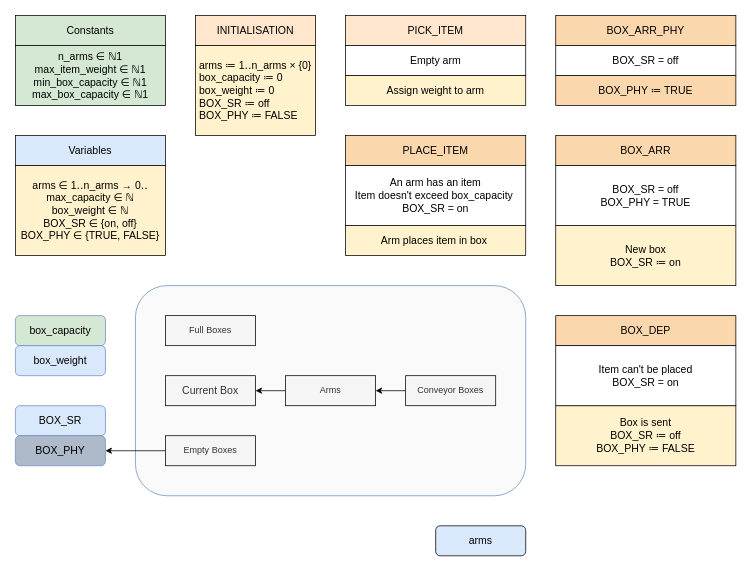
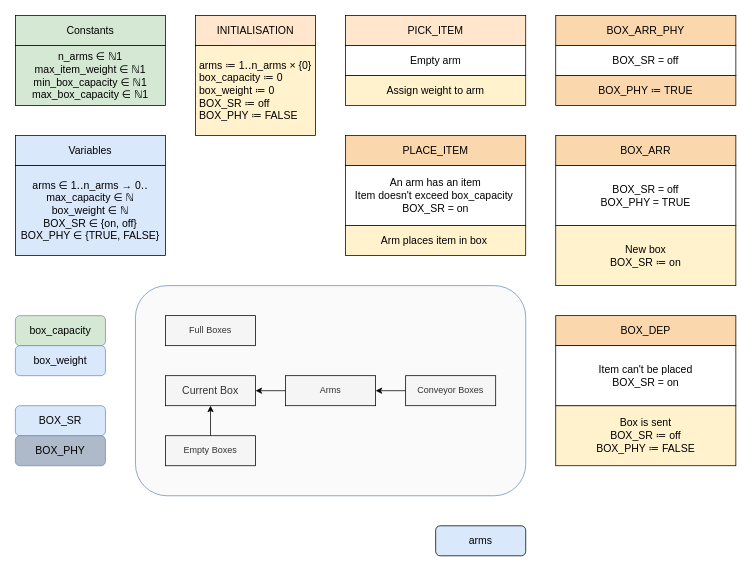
(90, 210) -> (90, 210)
(138, 450) -> (210, 423)
